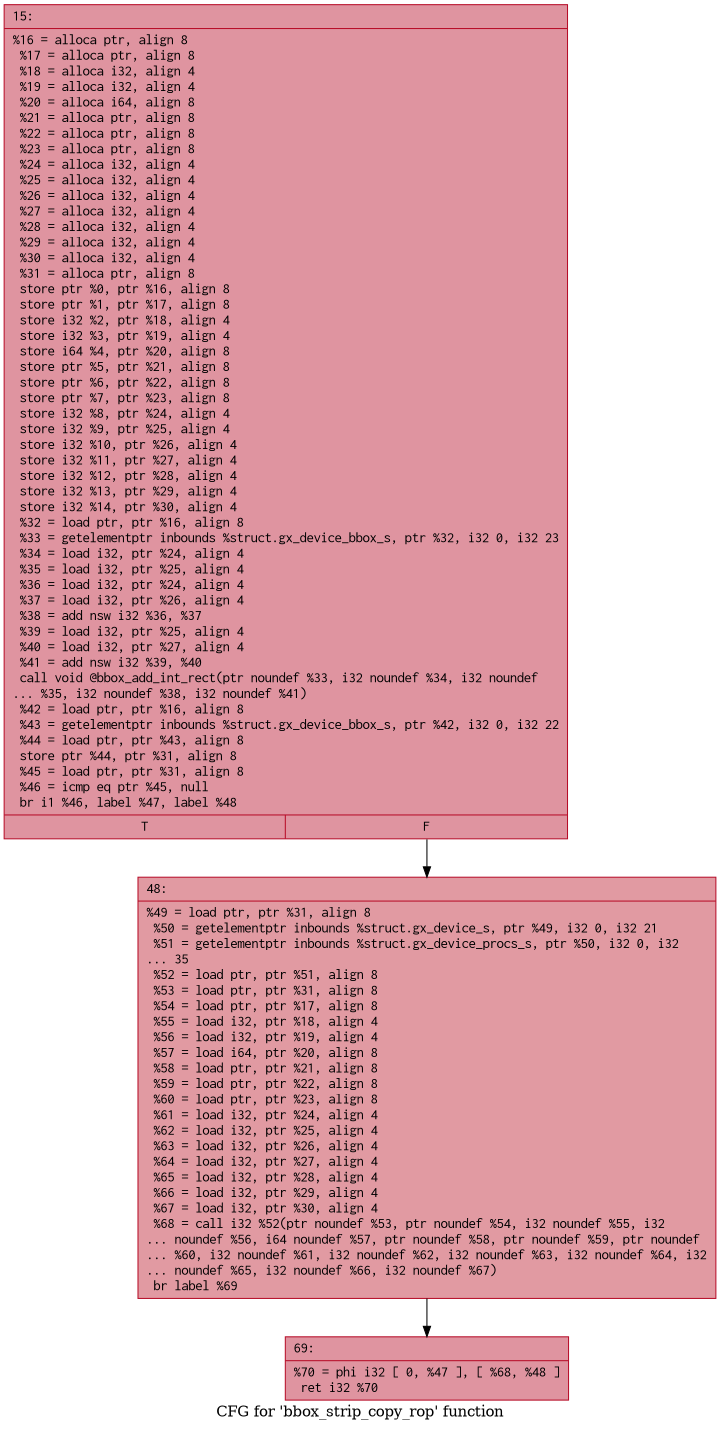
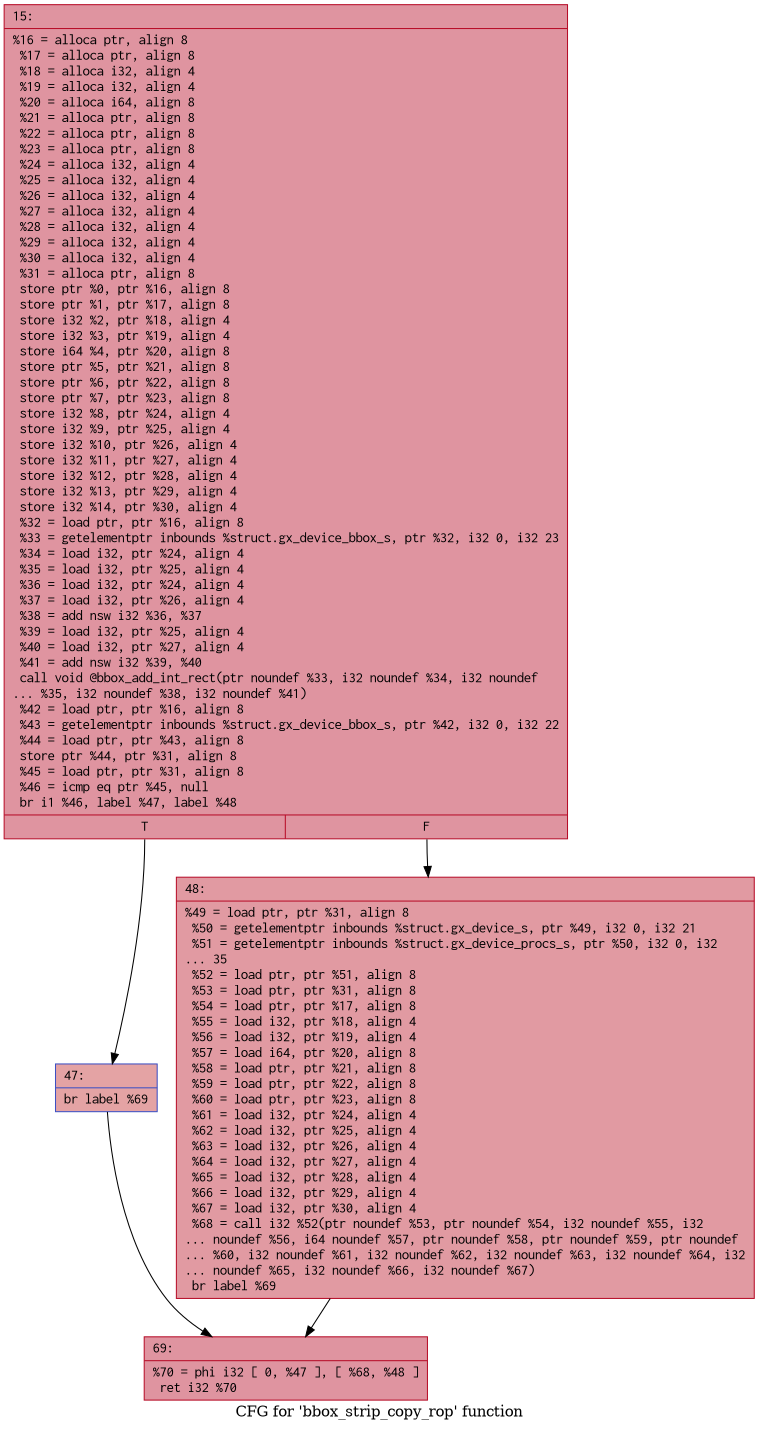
none -> (106, 1088)
